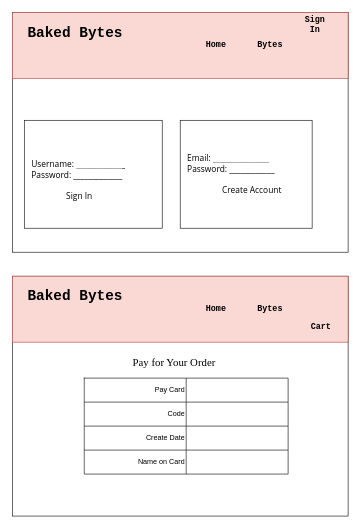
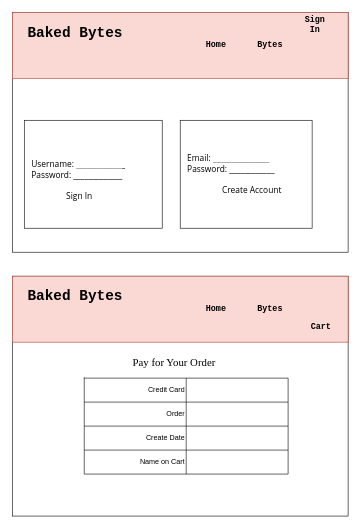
(170, 390) -> (165, 390)
(177, 414) -> (175, 414)
(163, 462) -> (163, 462)
